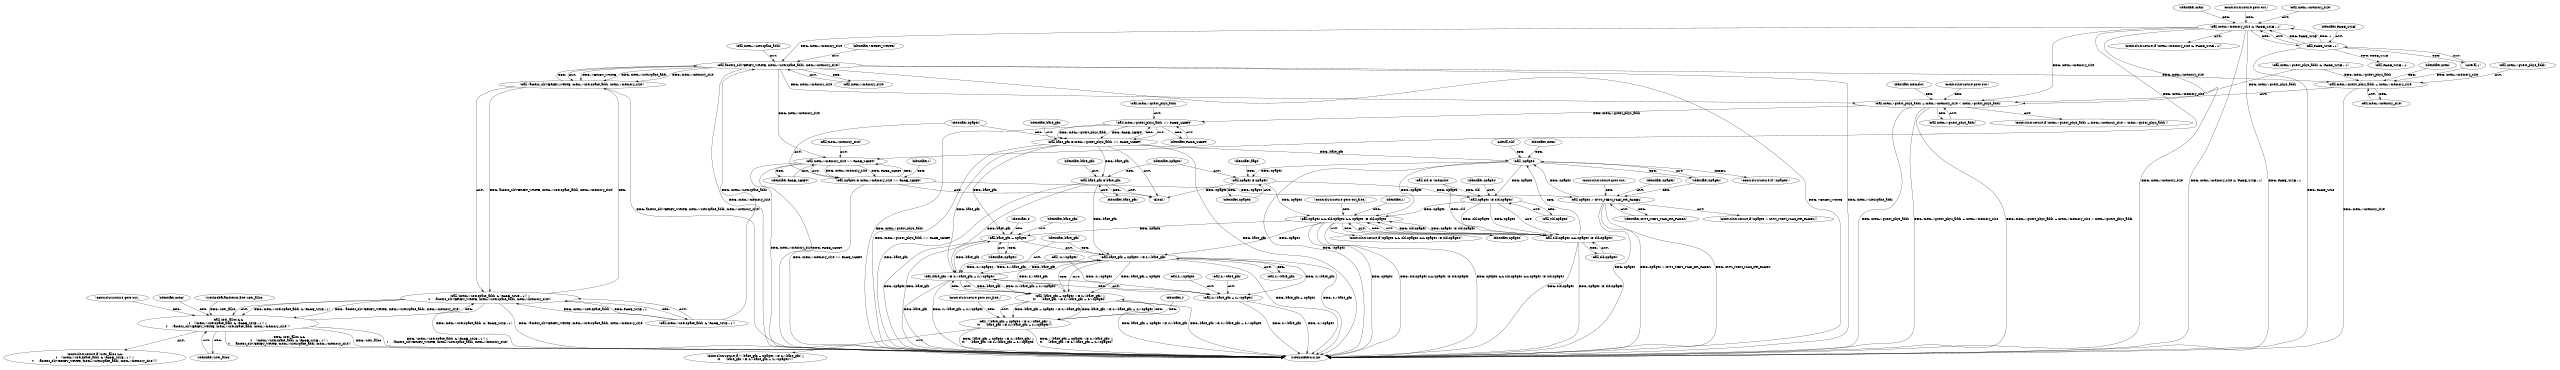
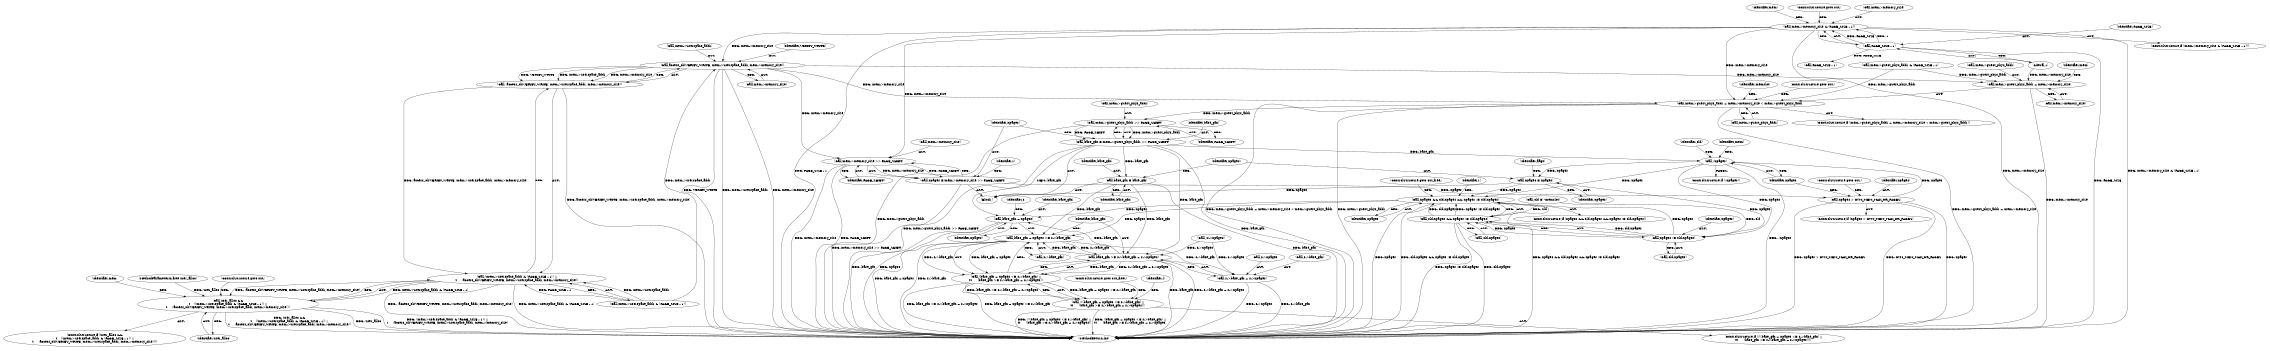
(1506, 142) -> (1692, 142)
(985, 190) -> (1049, 181)
(1552, 206) -> (1560, 232)
(1656, 219) -> none
